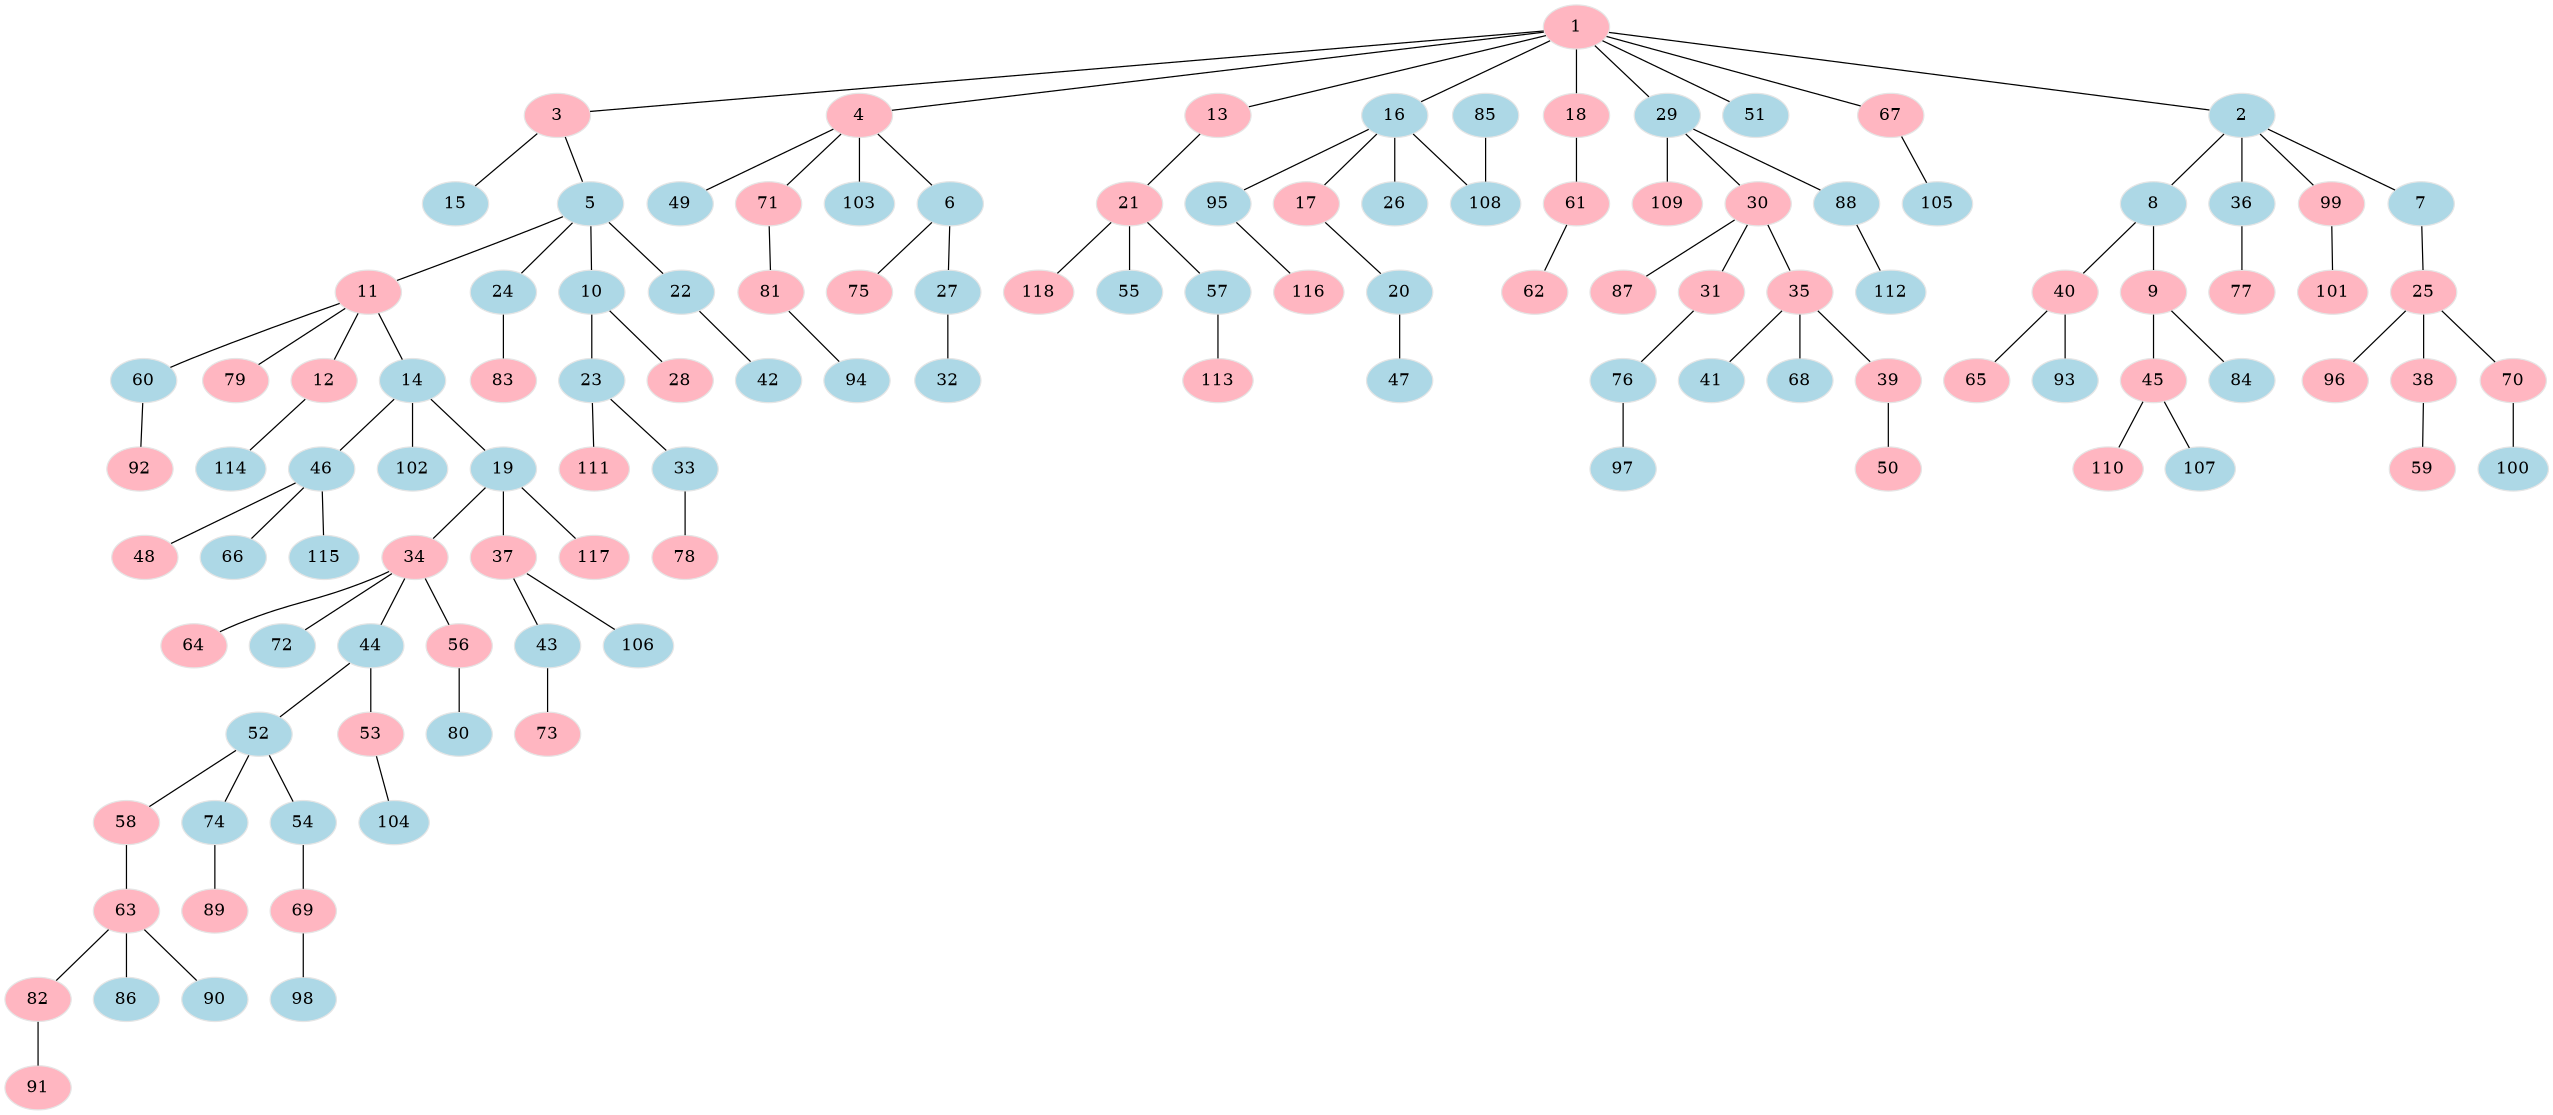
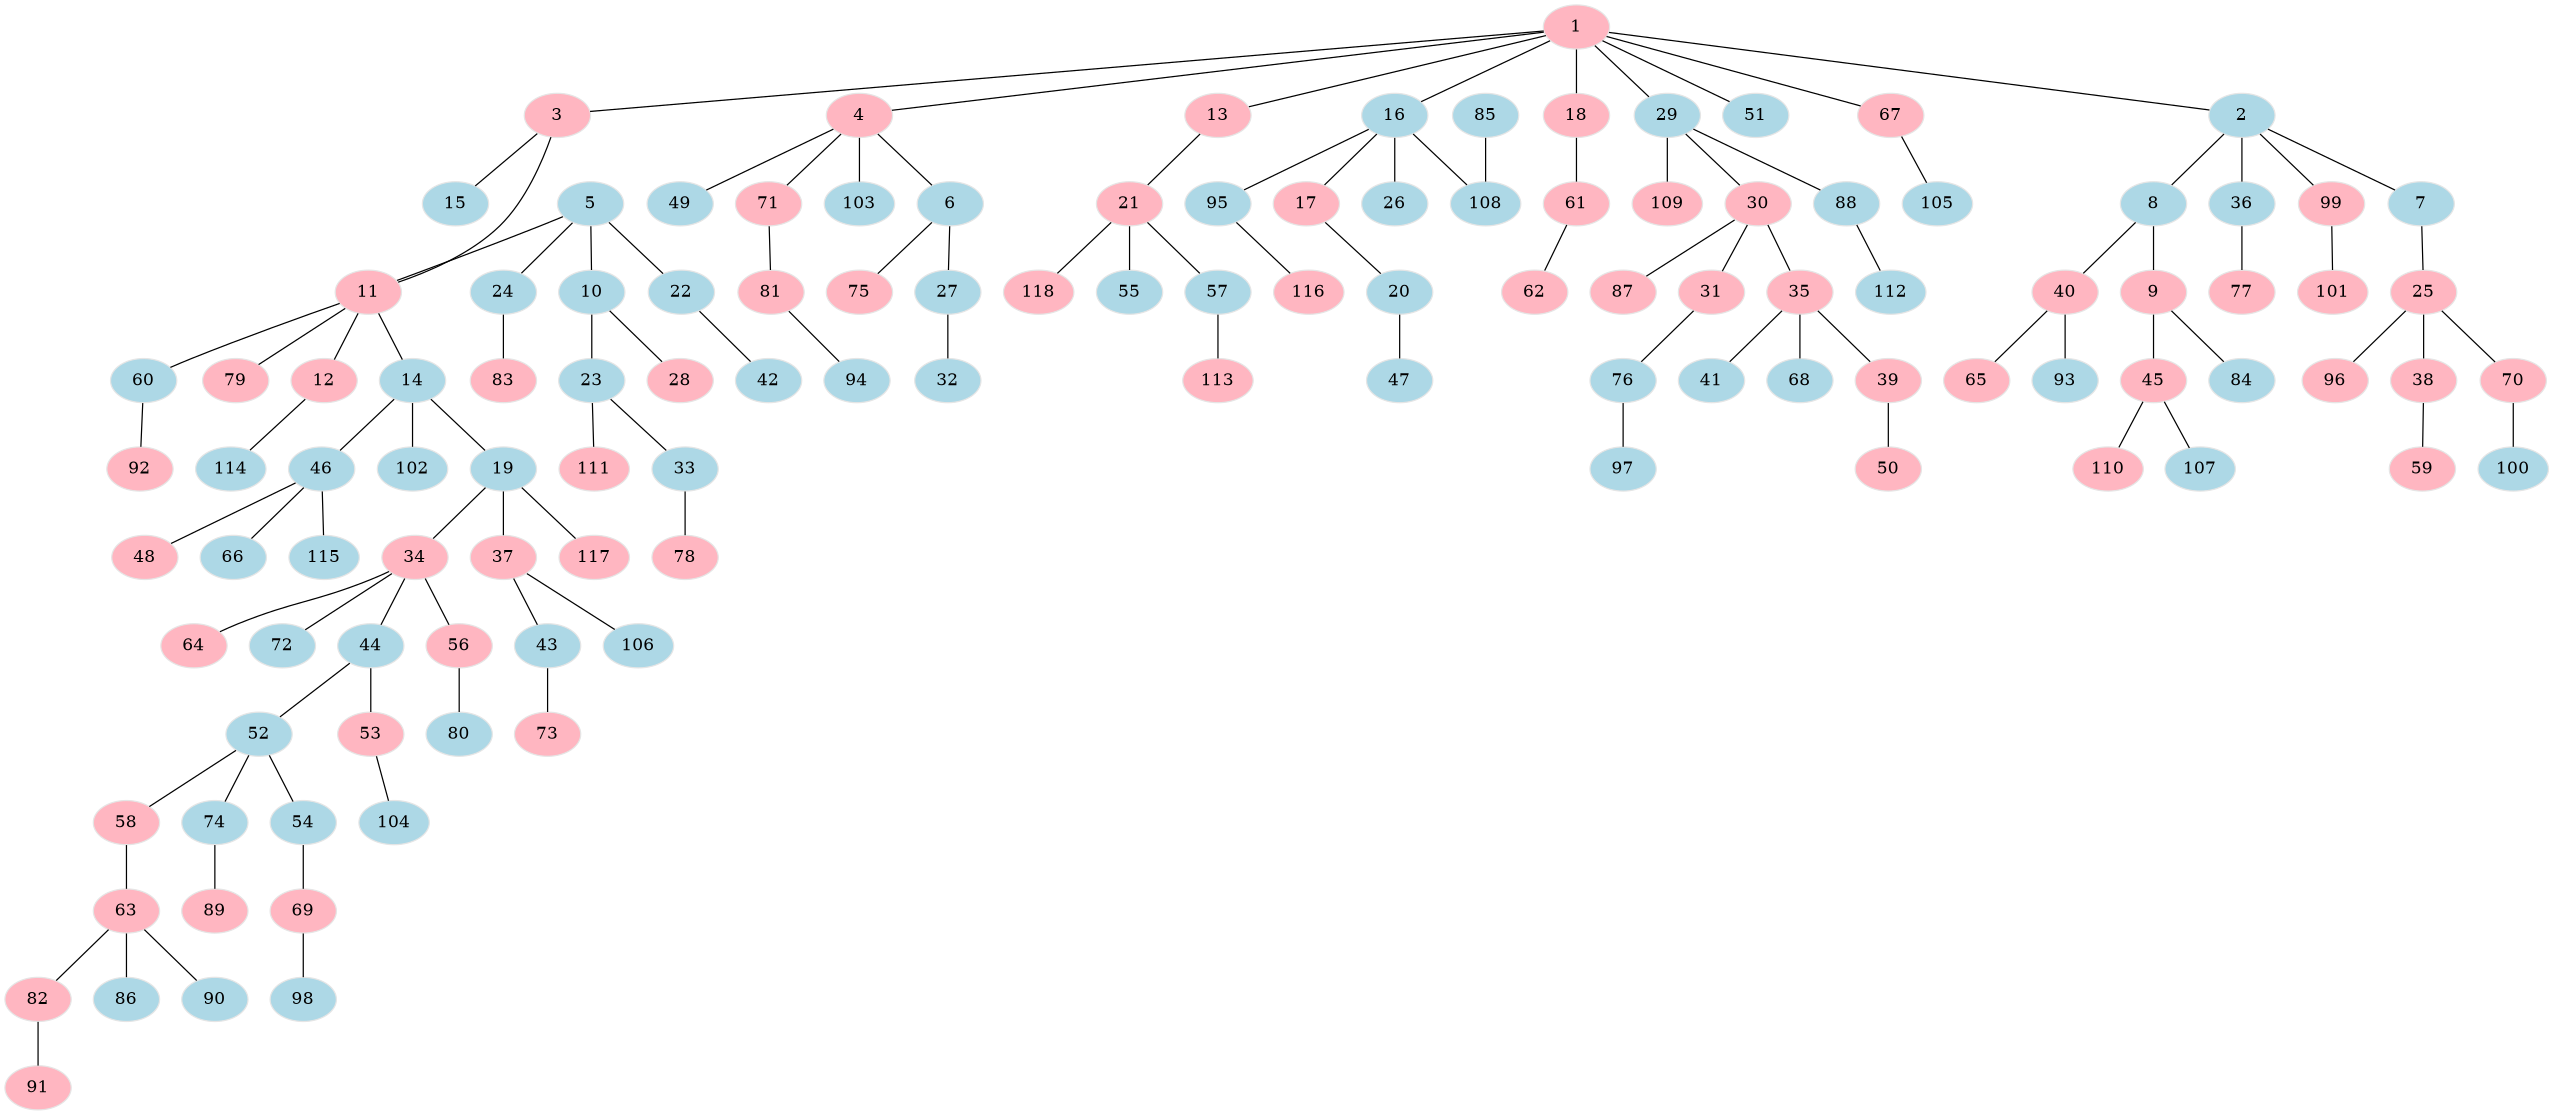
(574, 159) -> (495, 230)
